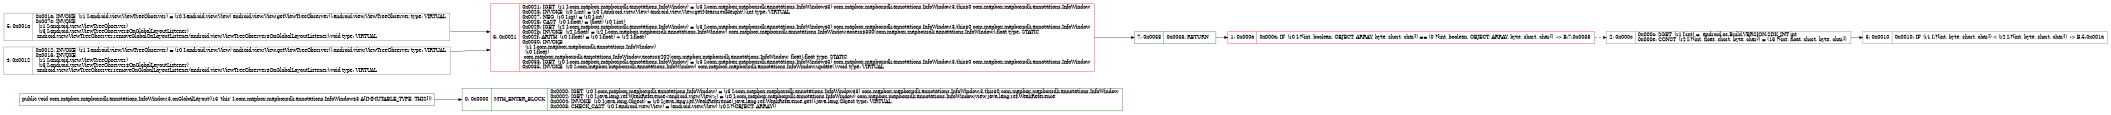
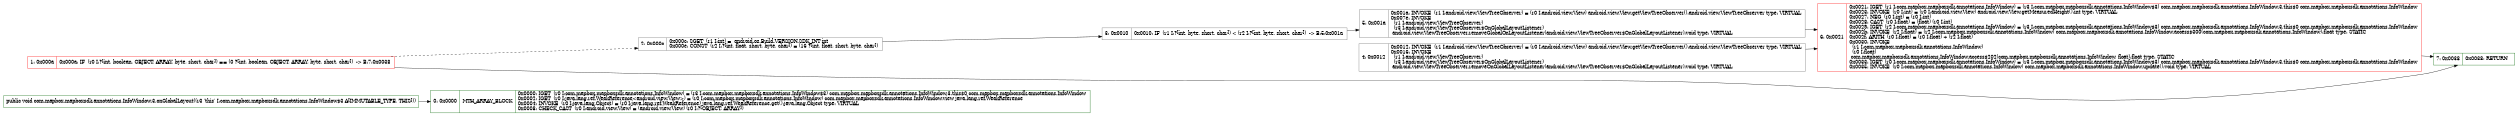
none -> (1351, 30)
(1220, 38) -> (1426, 81)
(519, 99) -> (487, 101)
